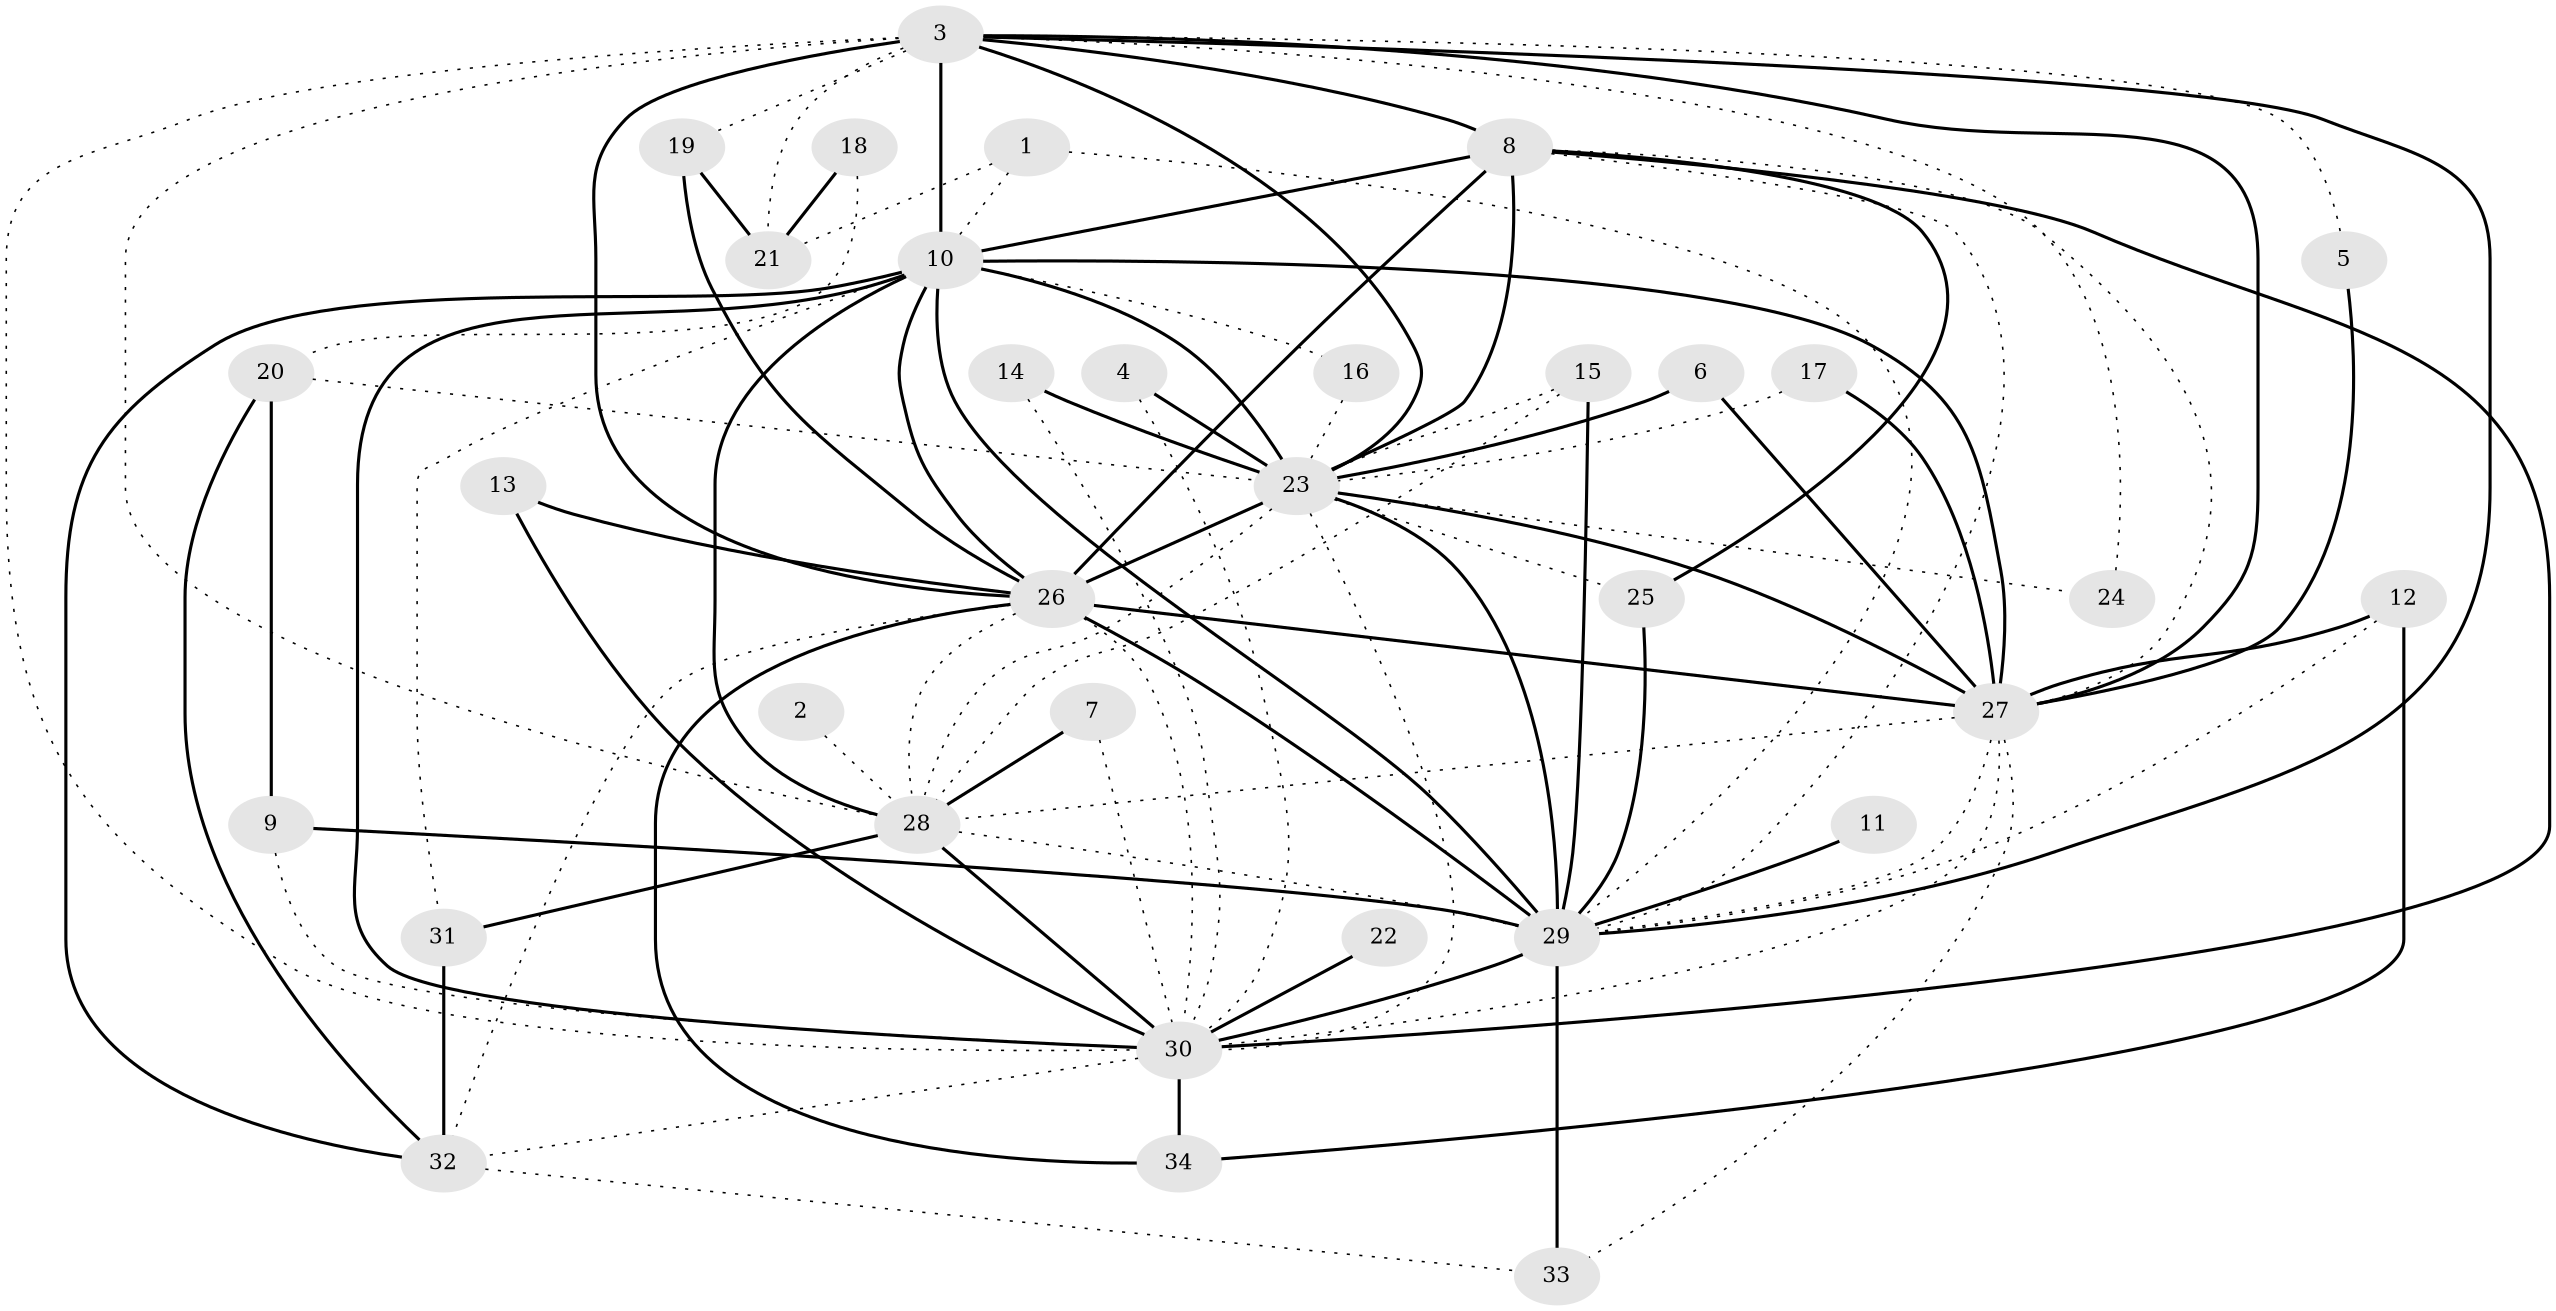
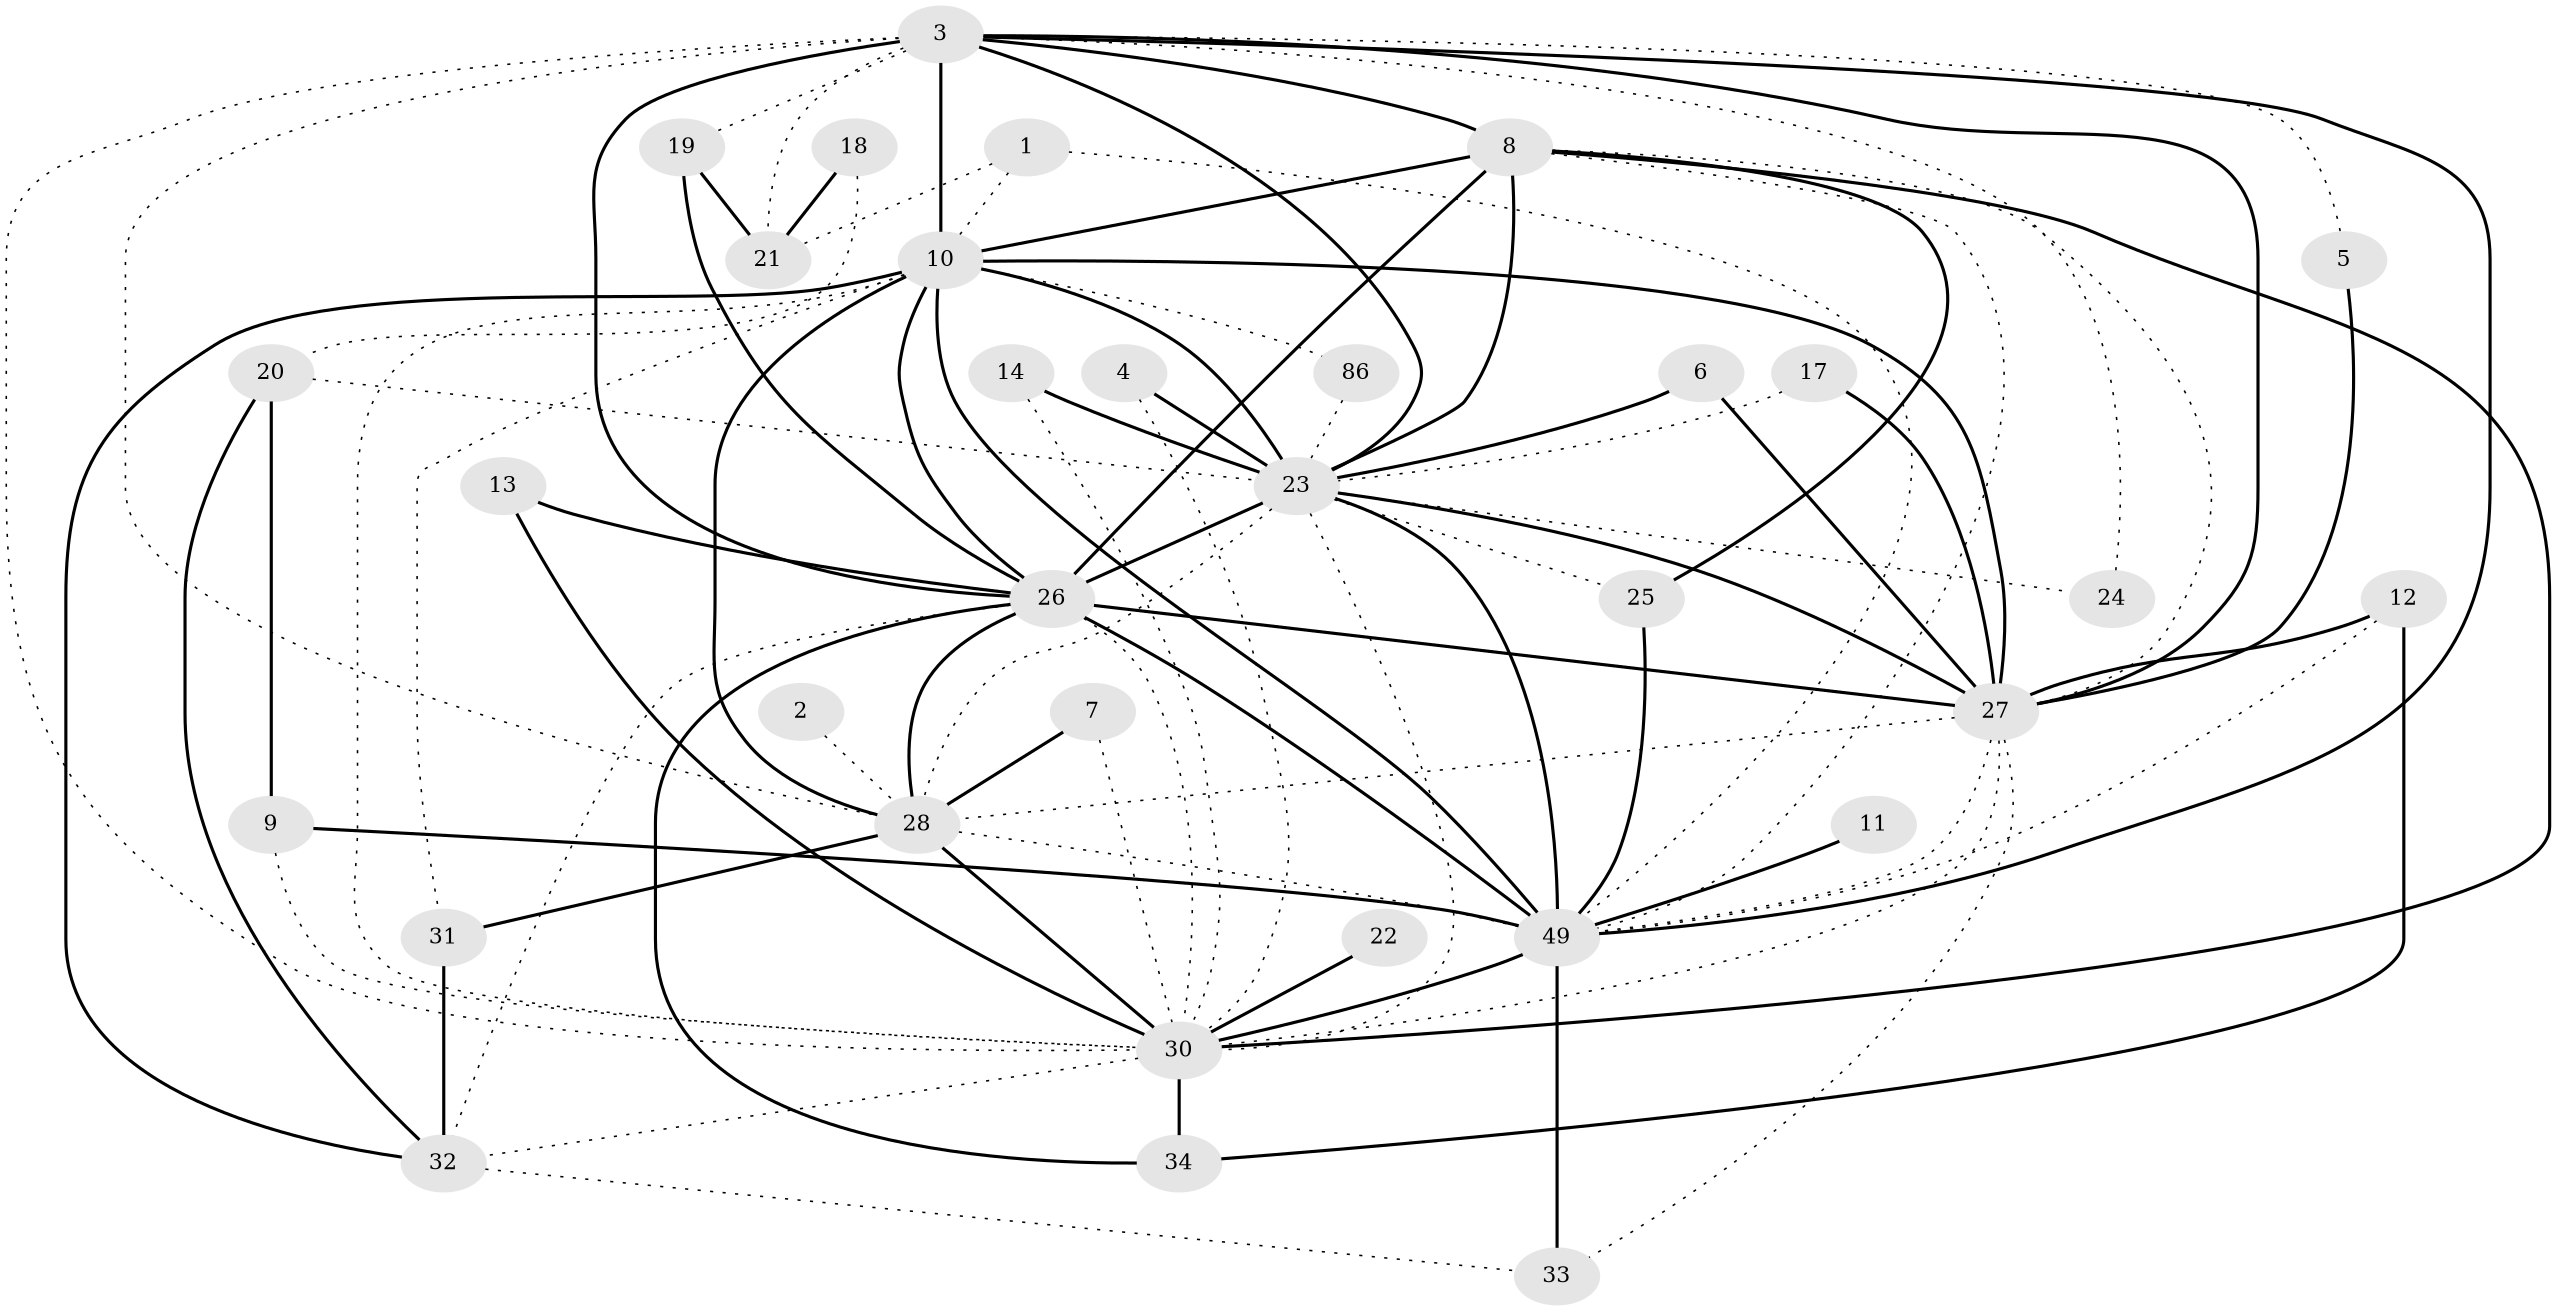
(1356, 373) -> (1356, 373)
(1588, 373) -> none
(925, 683) -> (925, 683)
(358, 784) -> (358, 784)
(1557, 938) -> (1557, 938)
